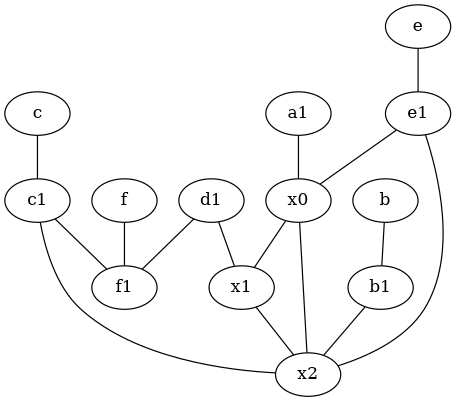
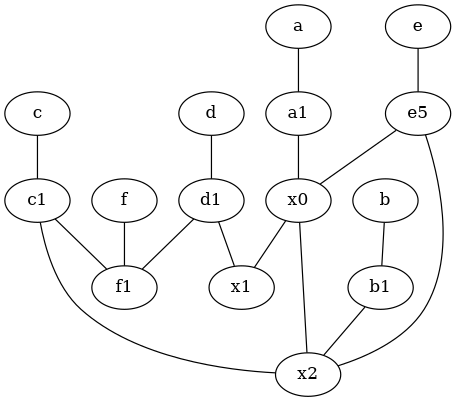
none -> (298, 27)
none -> (211, 114)
(418, 114) -> (418, 114)
(275, 331) -> none
